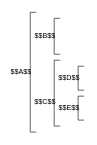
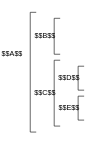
(21, 72) -> (12, 54)
(45, 102) -> (45, 93)
